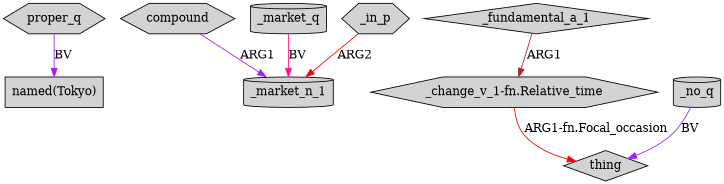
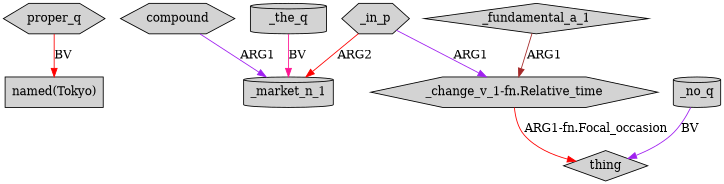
(288, 19) -> (288, 19)
(54, 51) -> (54, 51)
none -> (437, 52)
